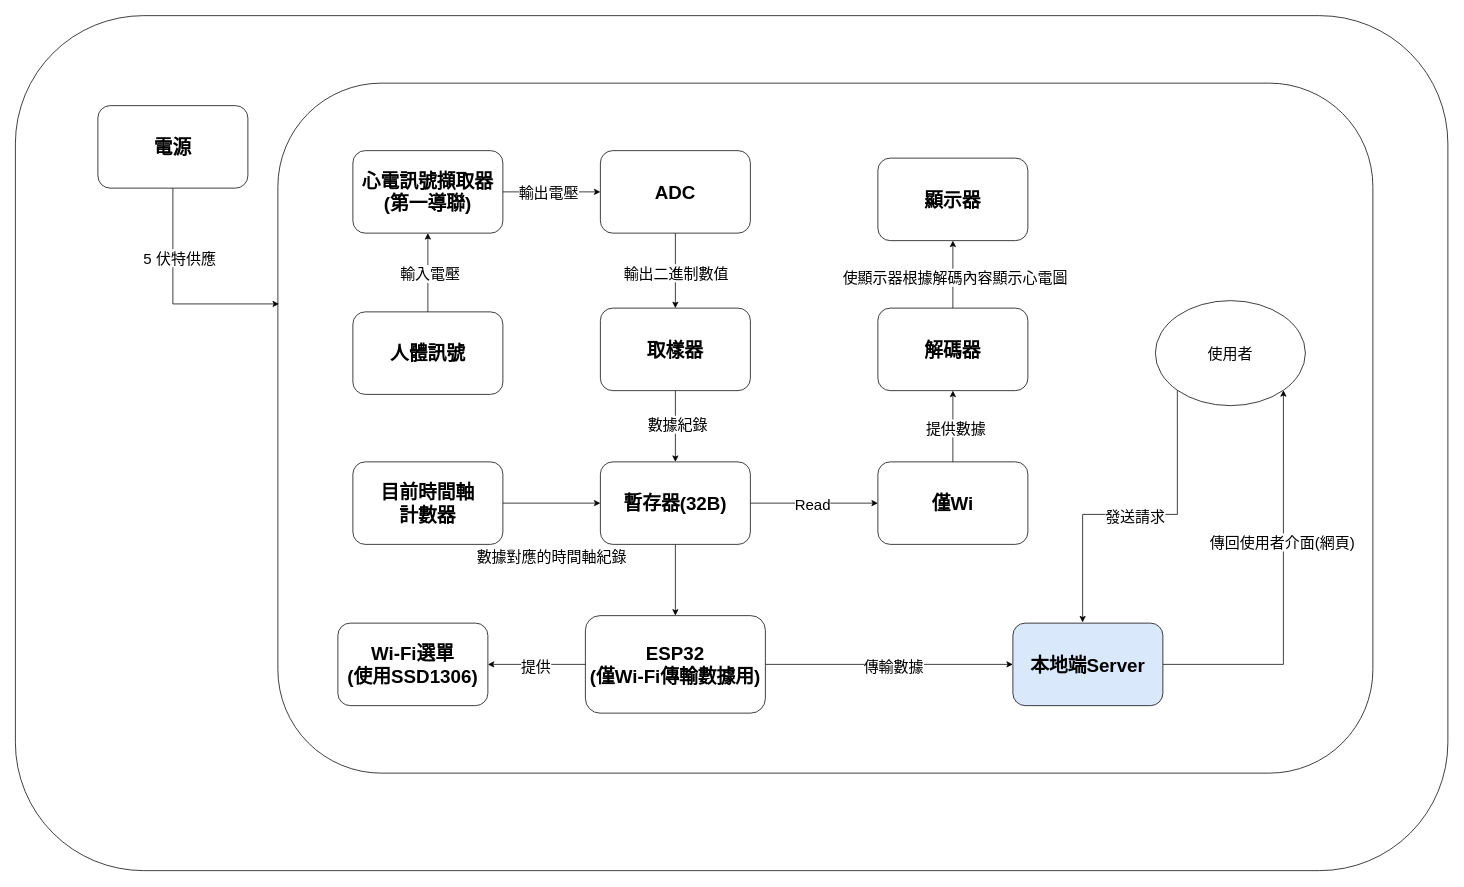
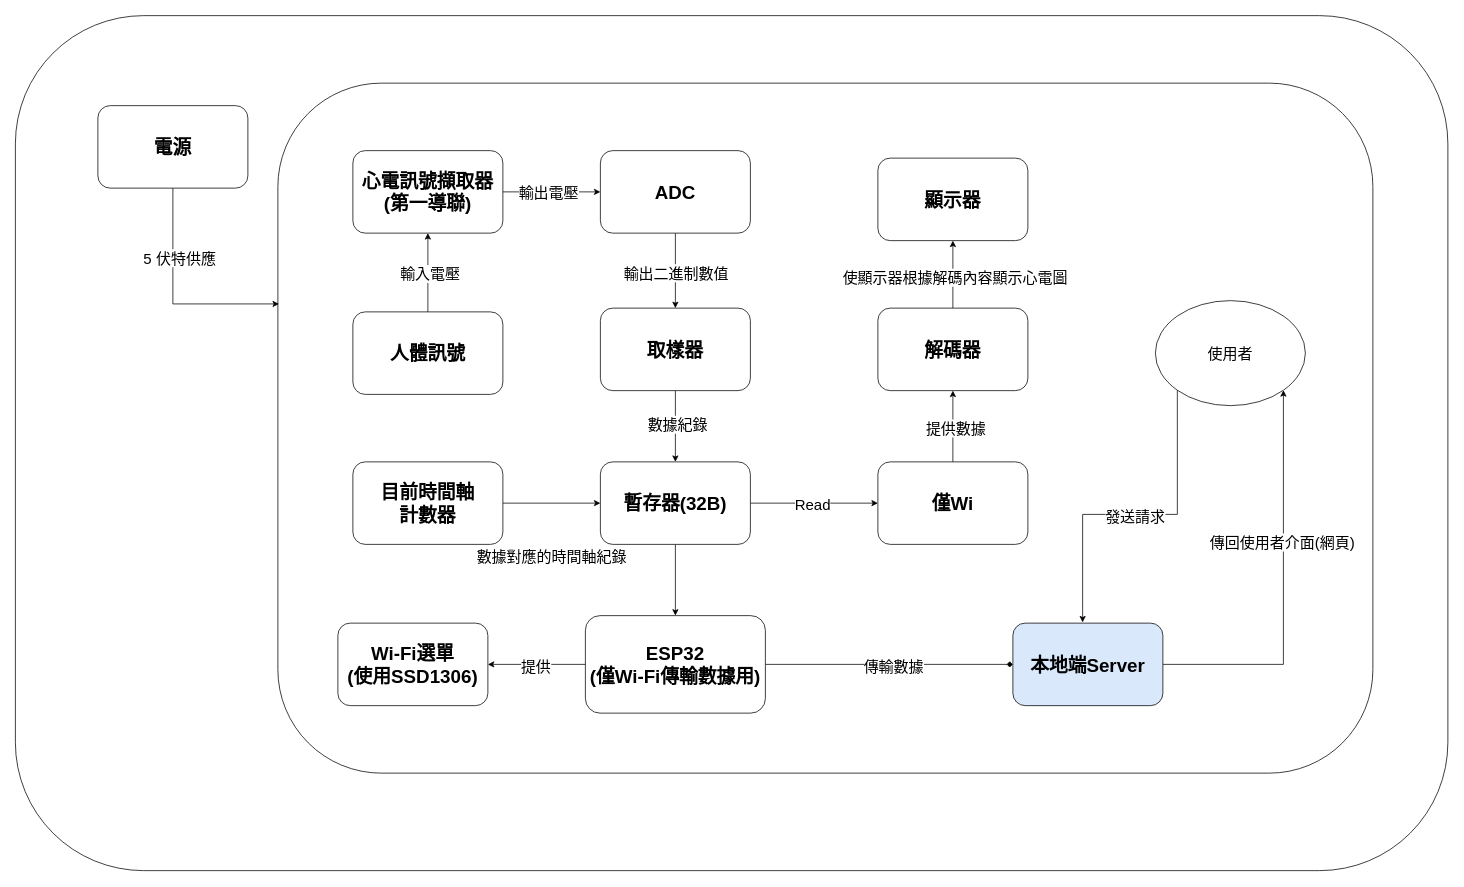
(1006, 664) -> (1006, 664)
